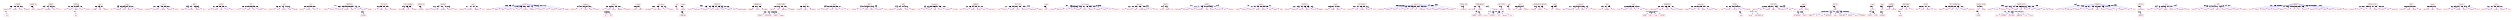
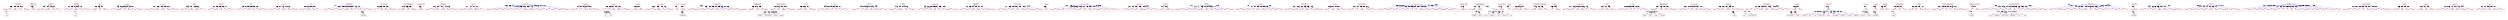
(1661, 10) -> none
